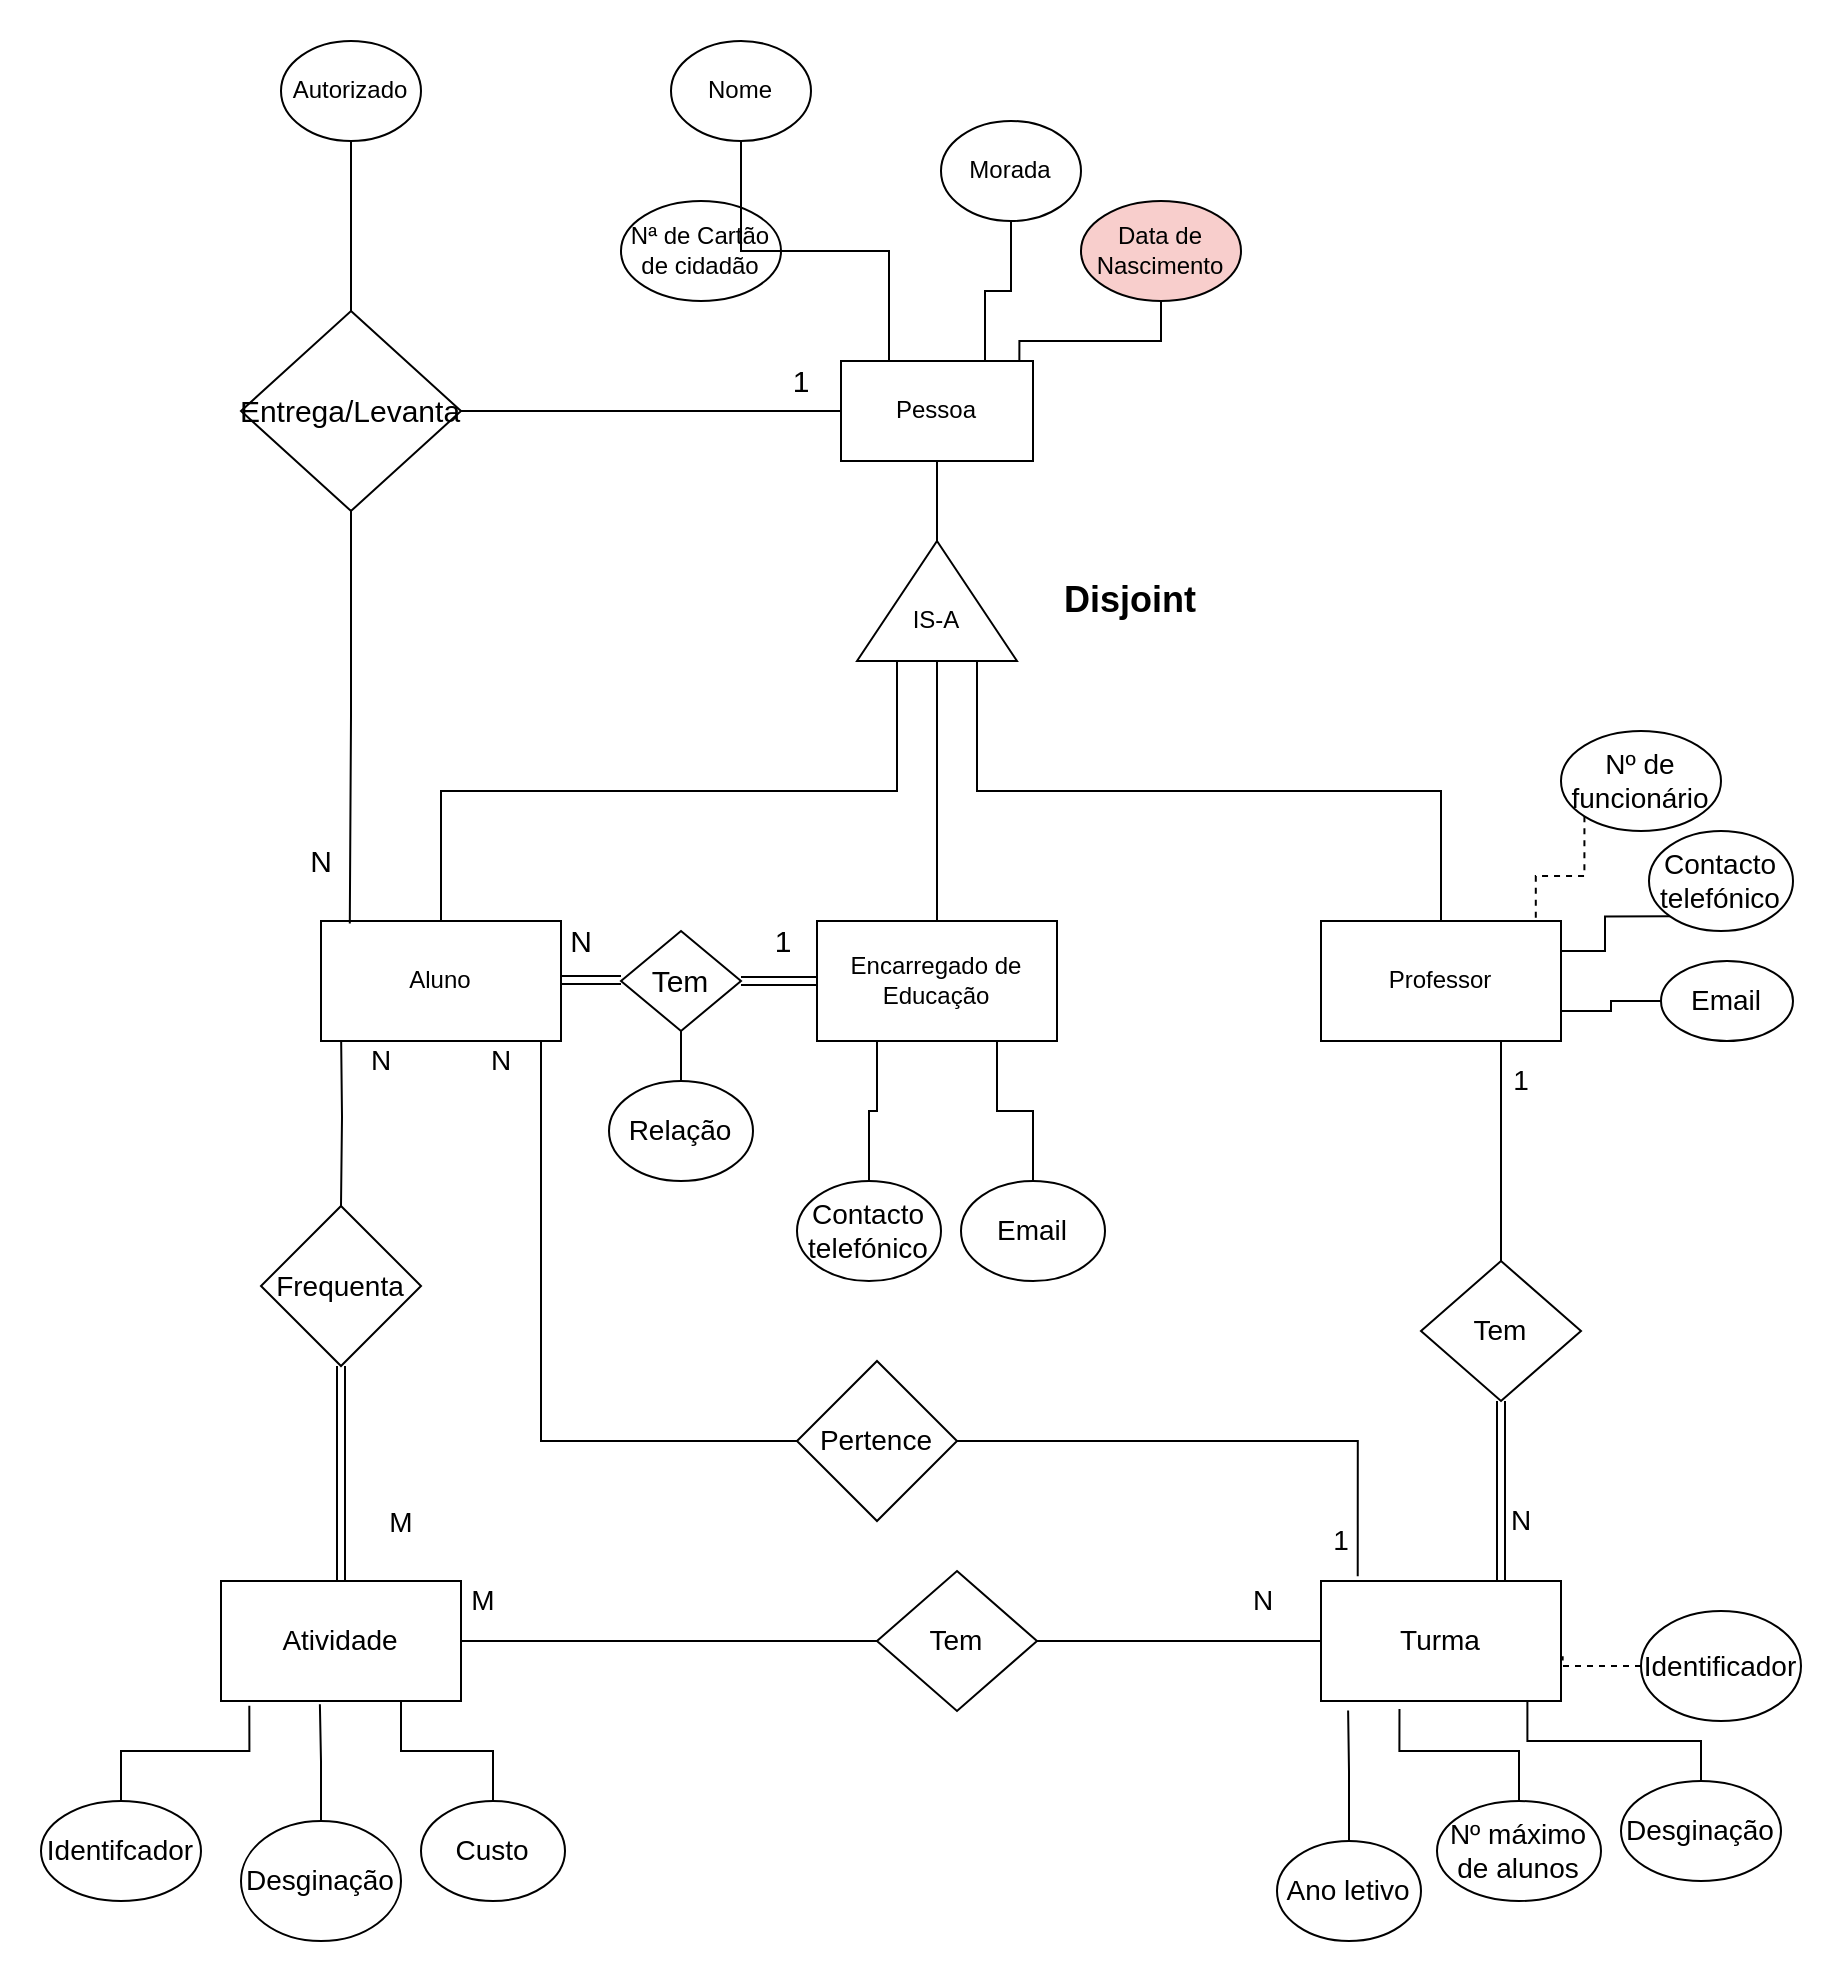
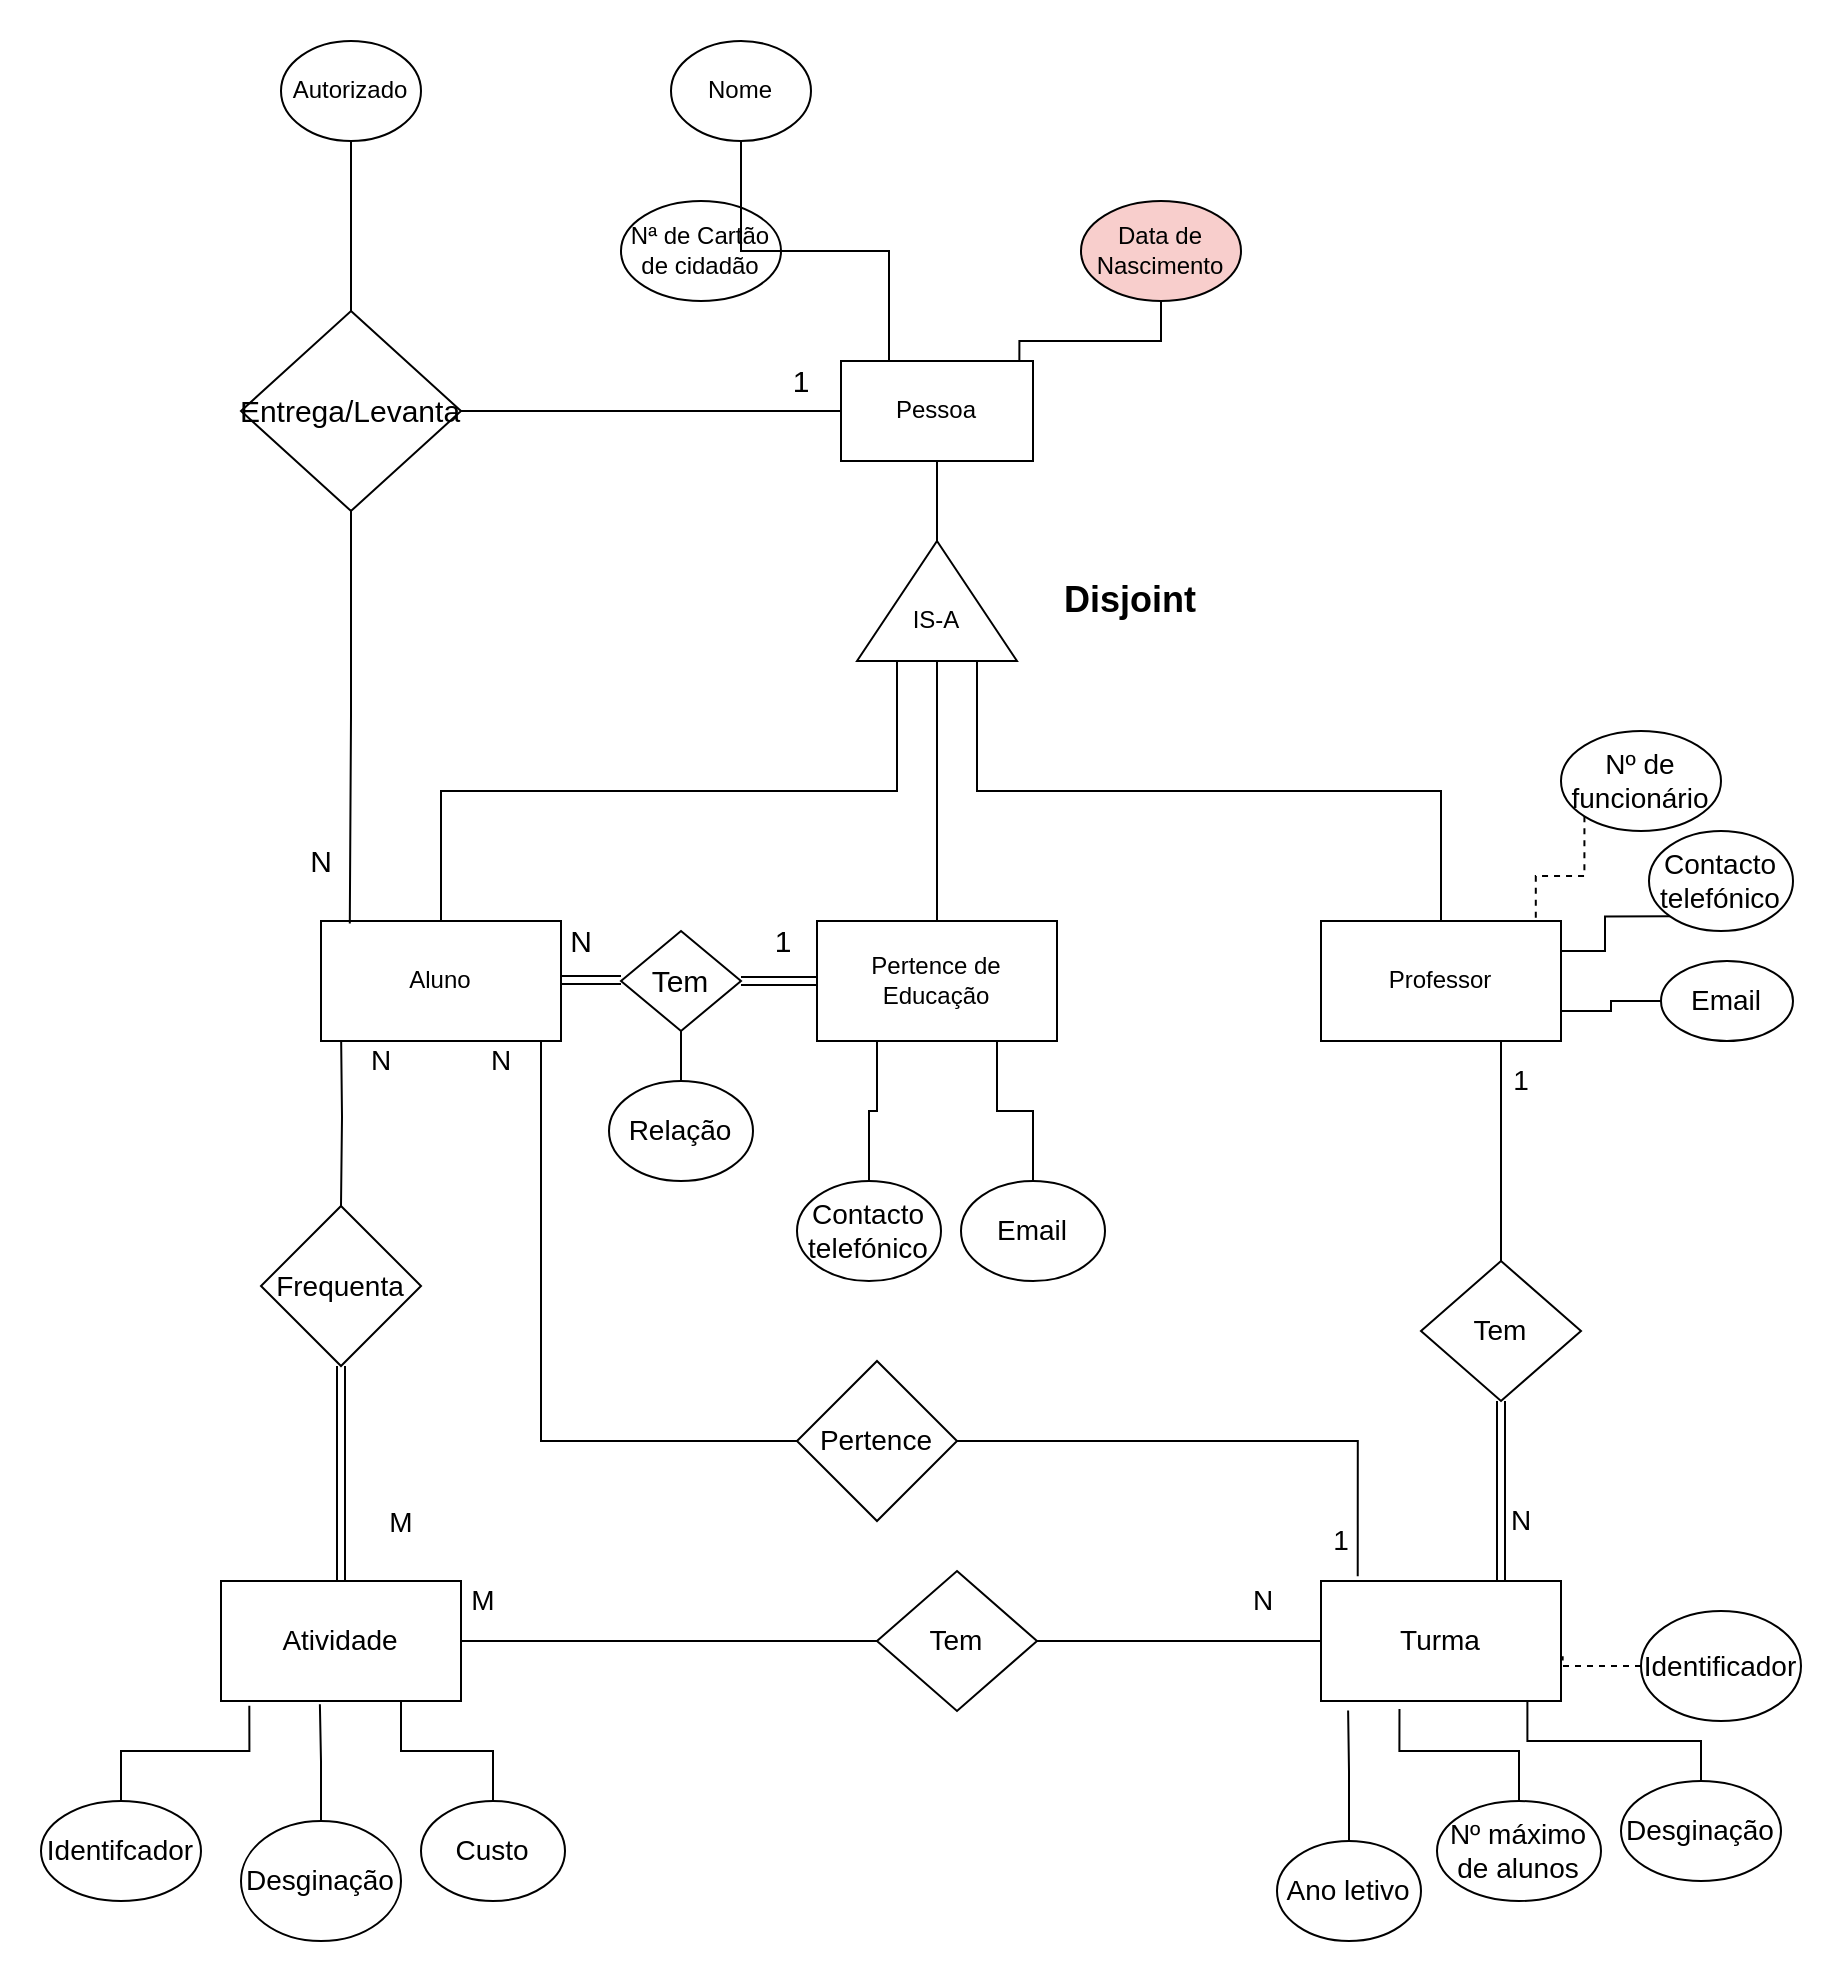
(1011, 171) -> none
(998, 291) -> none
(937, 981) -> (937, 981)
